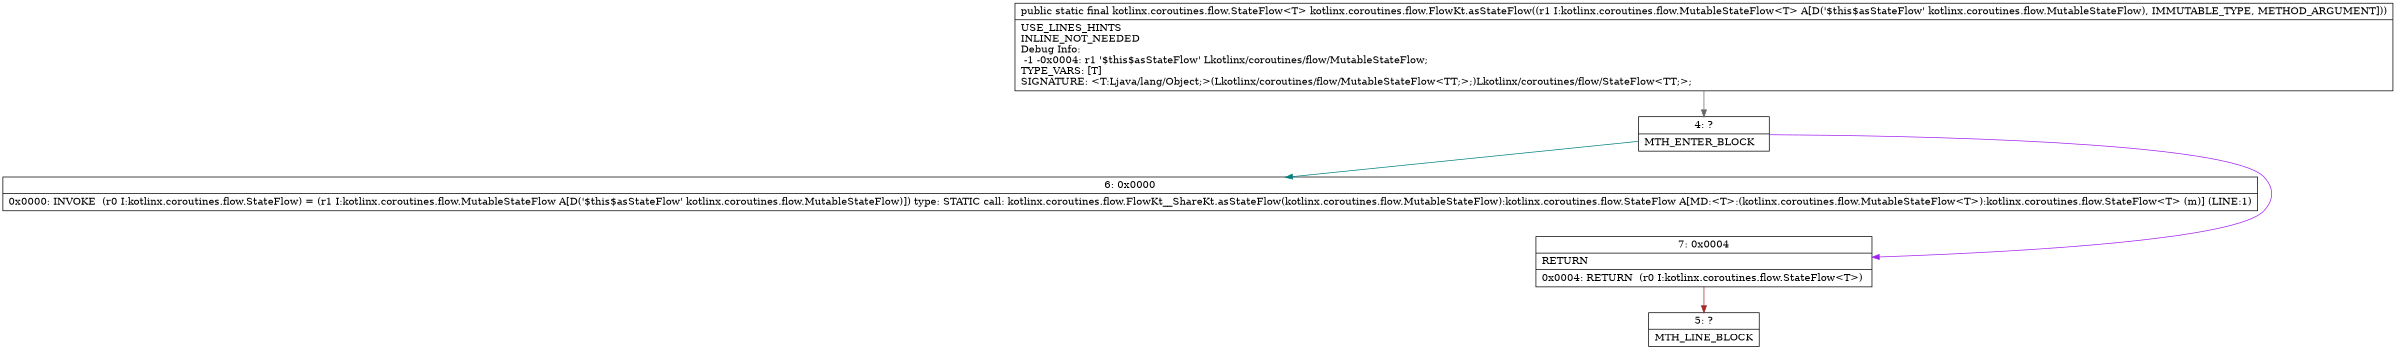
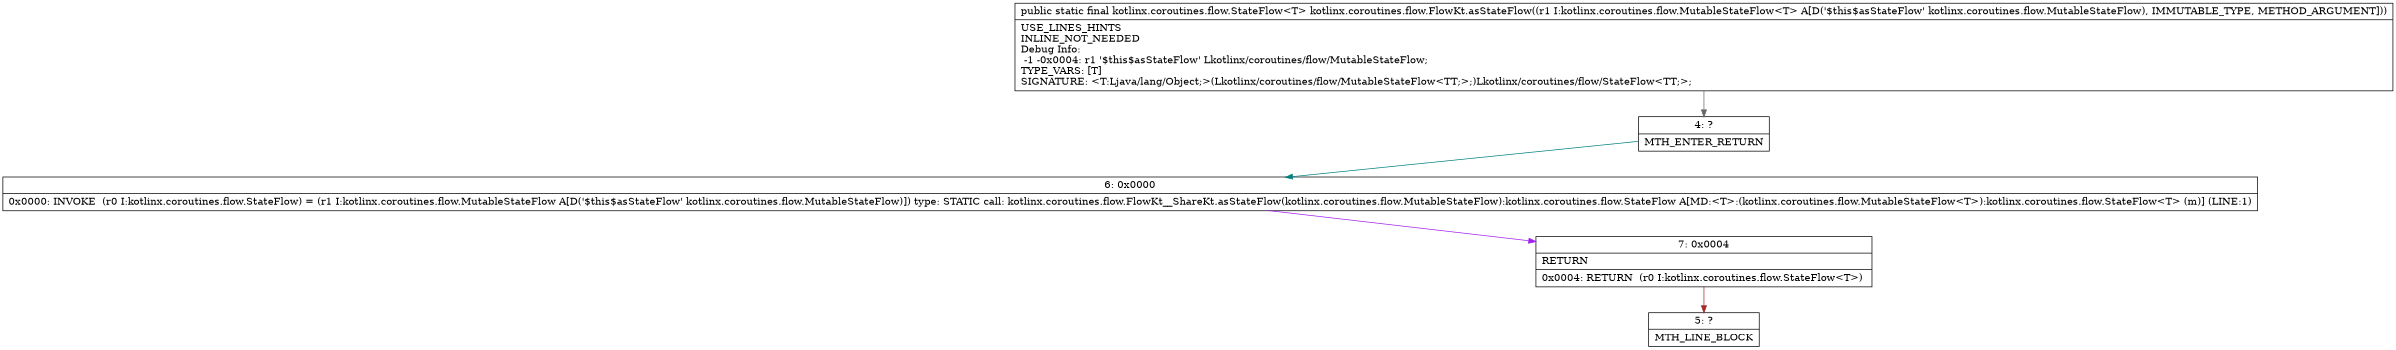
(1700, 142) -> (1704, 142)
(2231, 163) -> (1398, 226)
